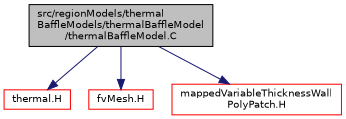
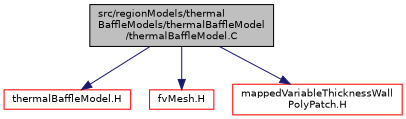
(37, 100) -> (67, 100)
